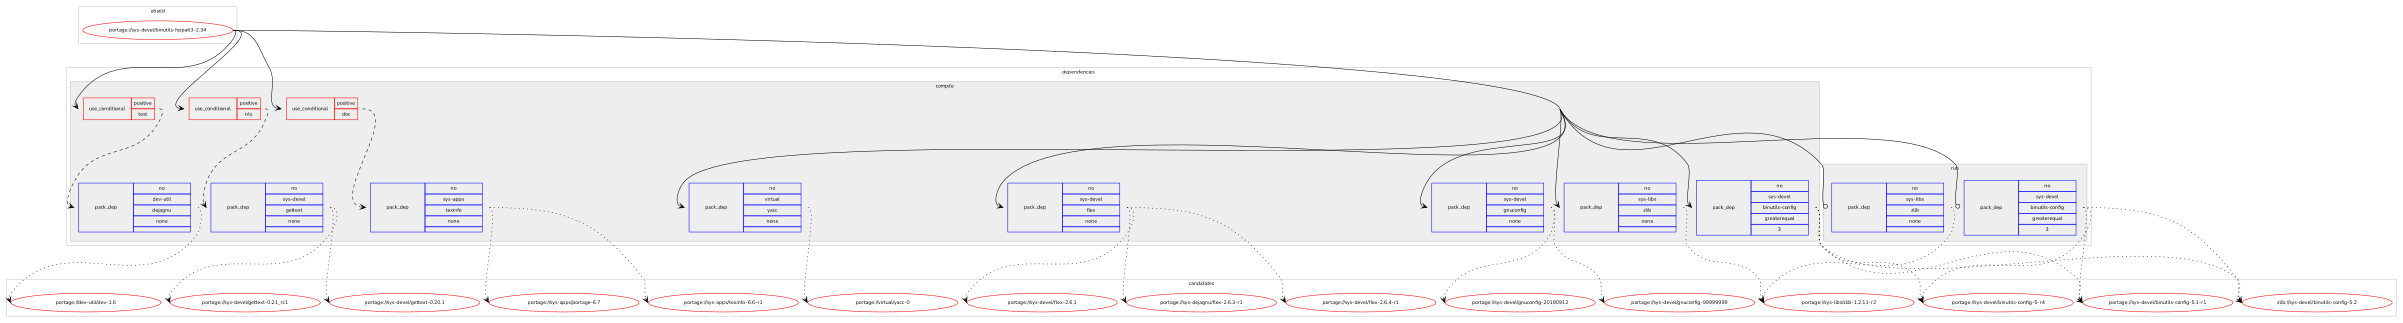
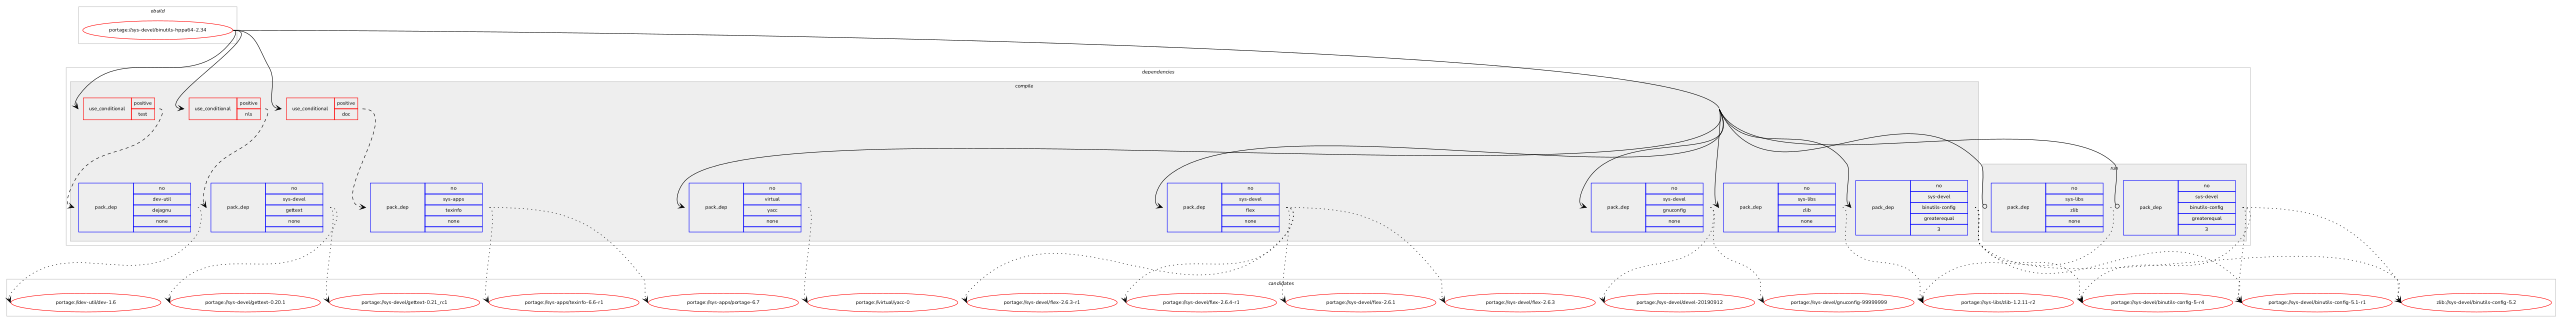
(158, 30) -> (158, 30)
(1202, 303) -> (1042, 303)
(1520, 303) -> (1680, 303)
none -> (1520, 303)
